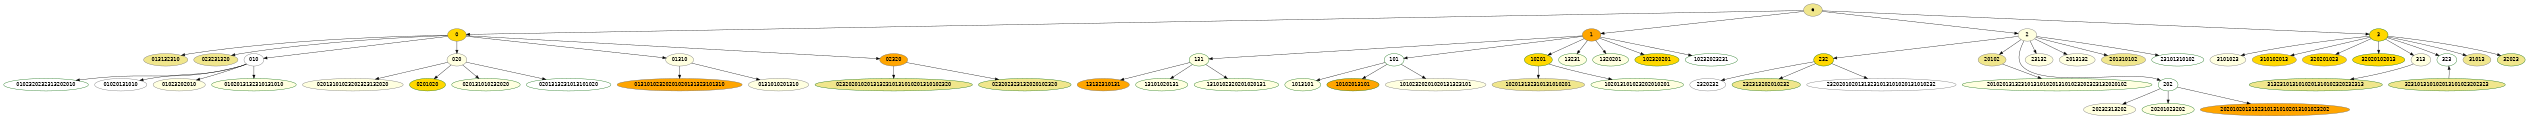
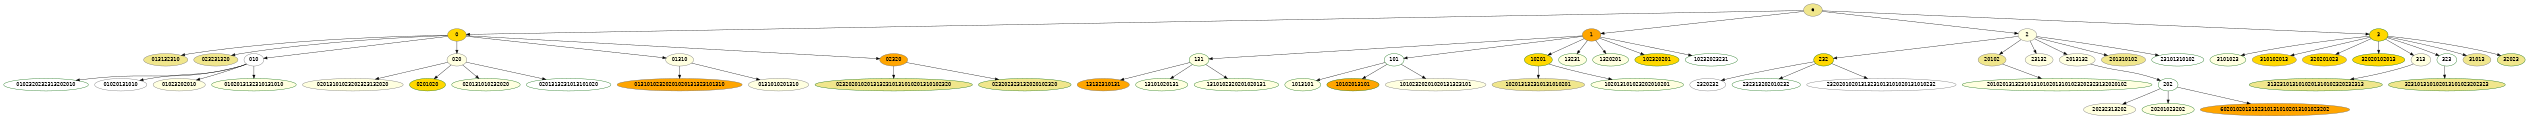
(2228, 60) -> (2228, 60)
(2449, 74) -> (2445, 70)
(2075, 78) -> (2124, 71)
(1766, 85) -> (1766, 85)
(2275, 110) -> (2275, 110)
